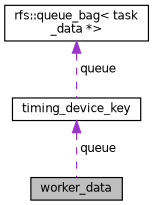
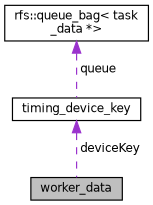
(97, 149) -> (109, 149)
